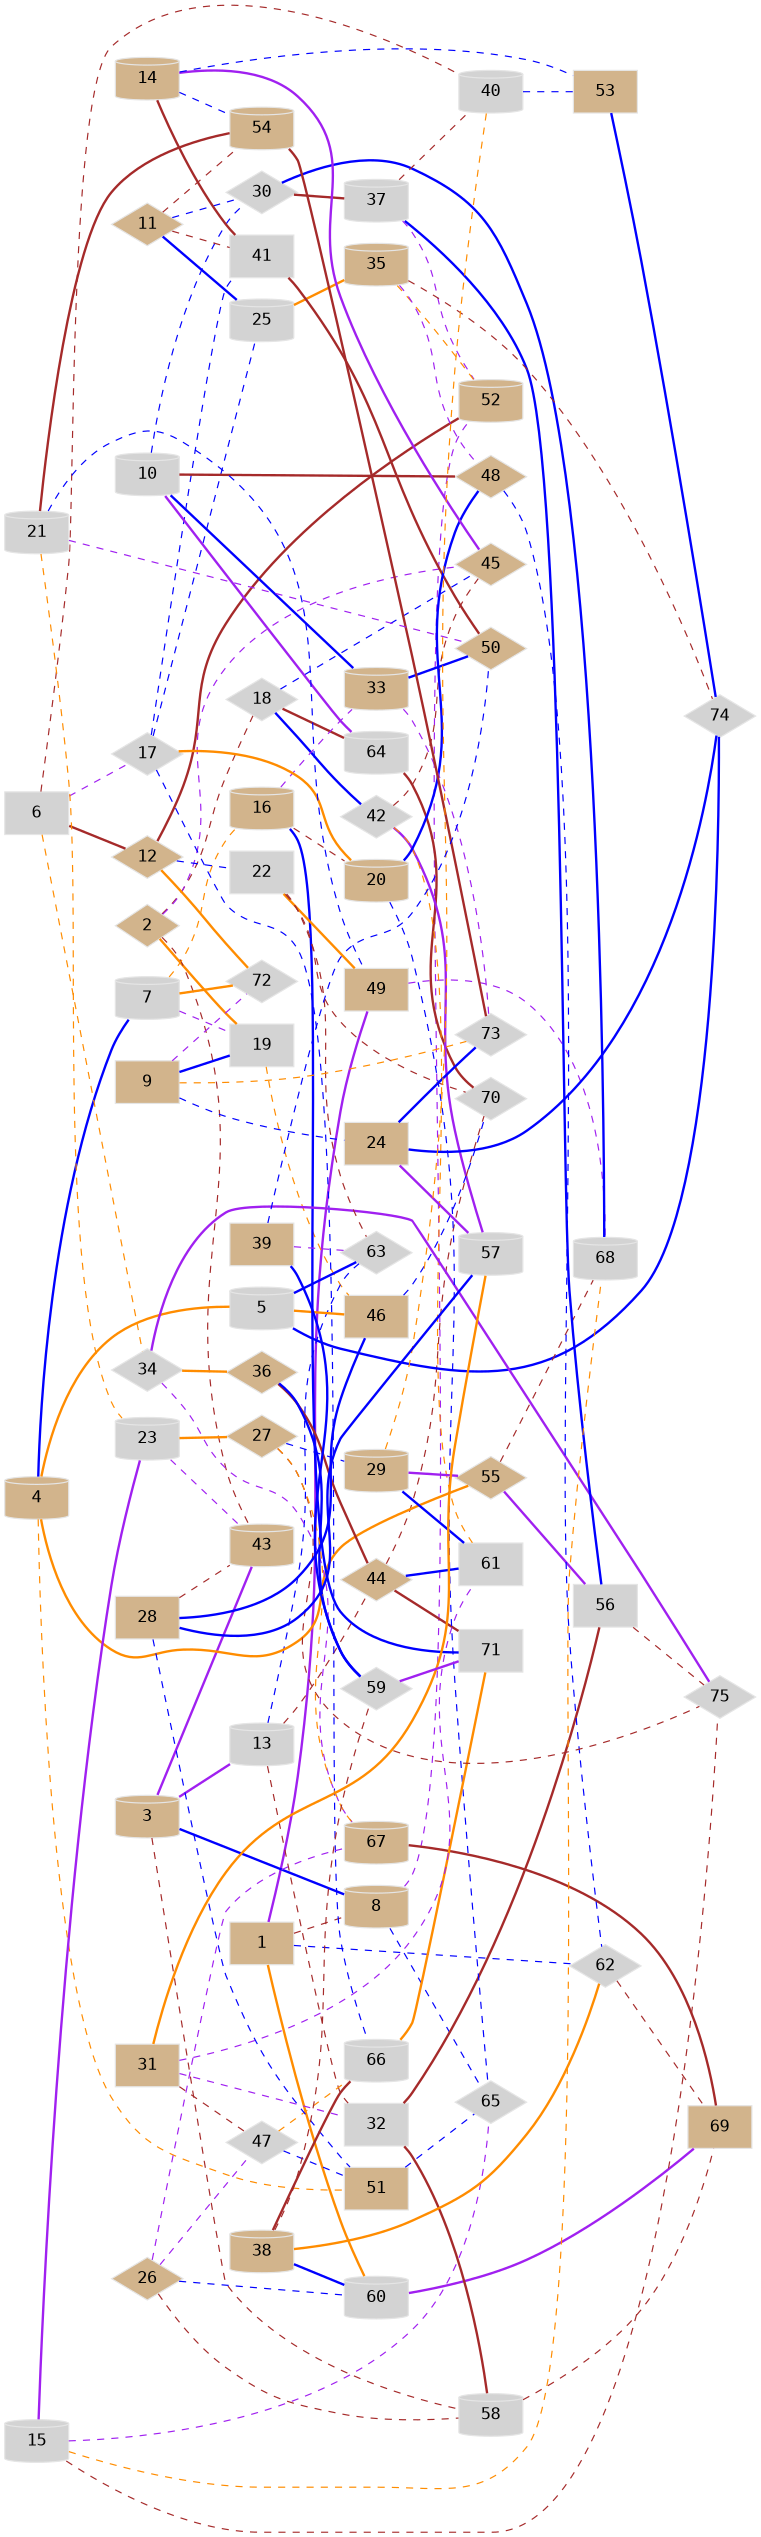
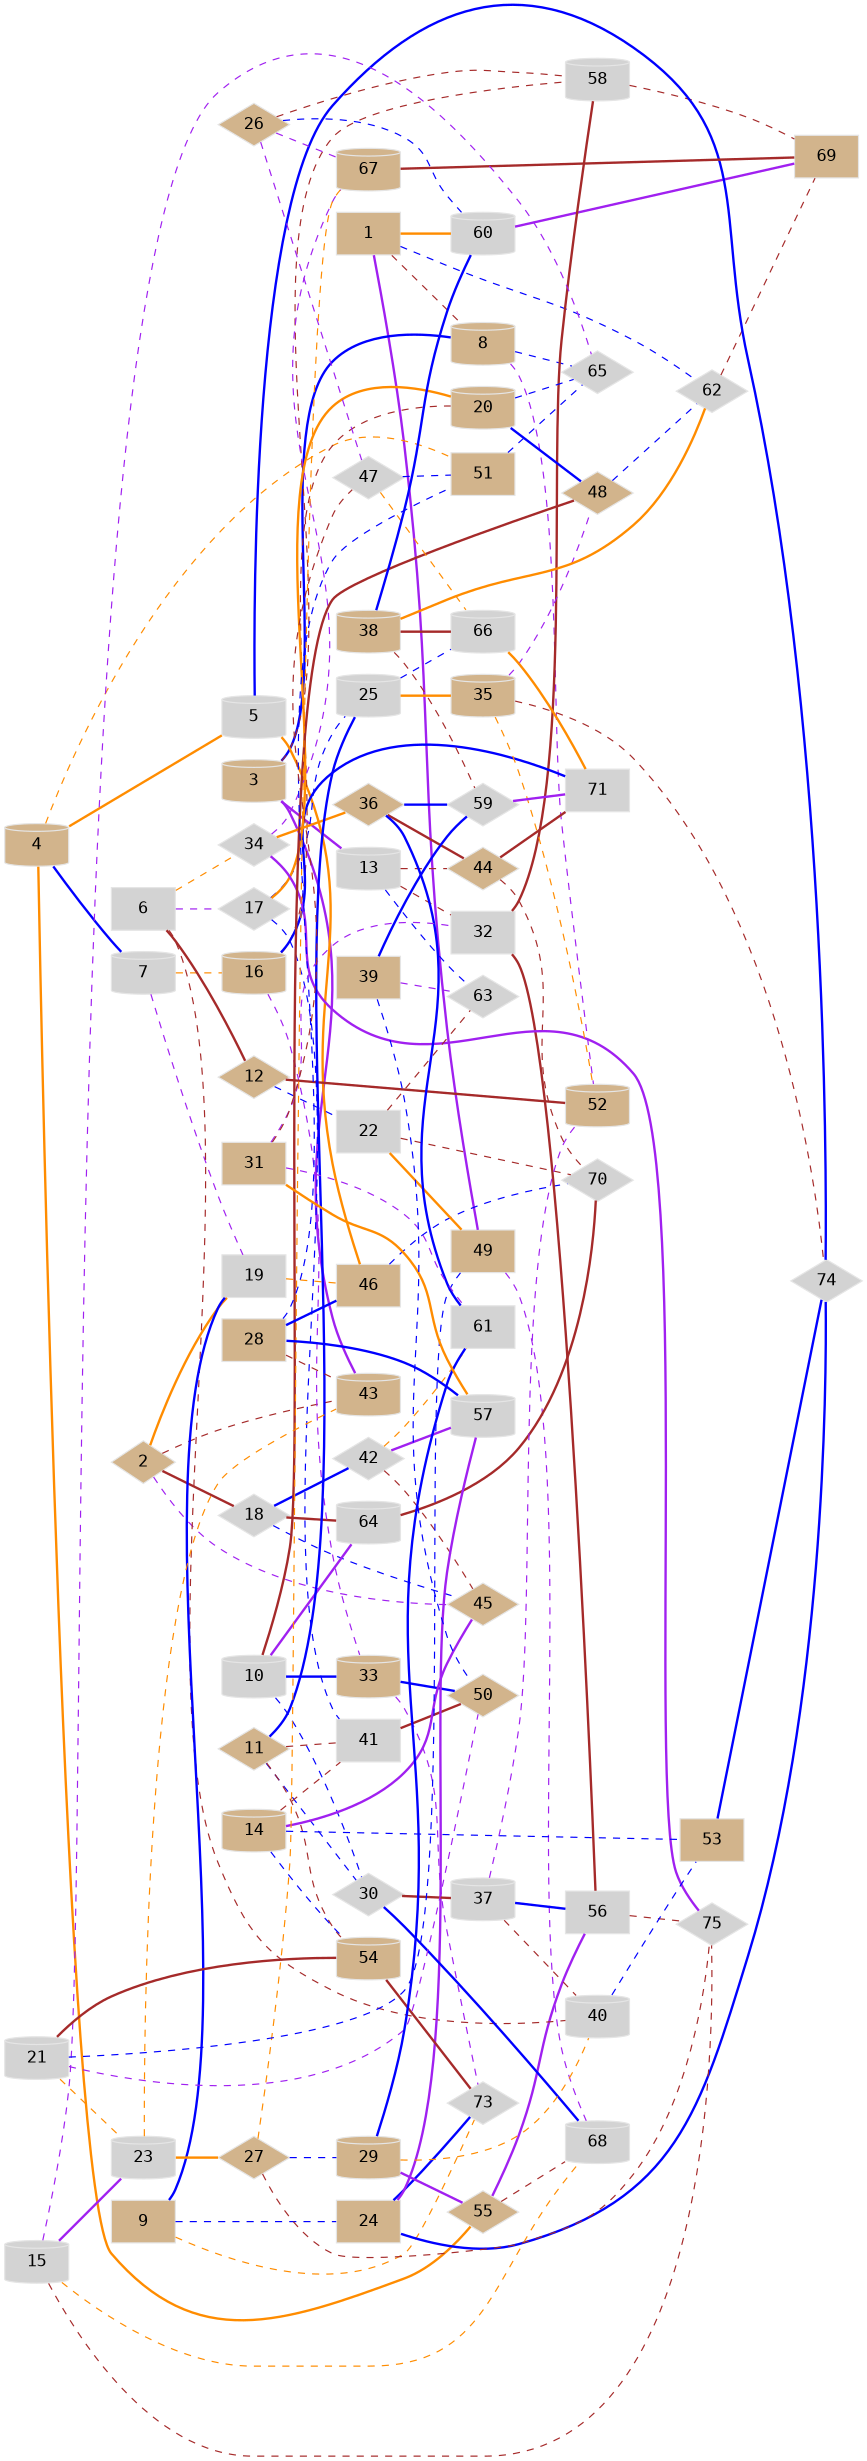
(191, 171) -> (310, 1786)
(212, 818) -> (202, 1490)
(262, 981) -> none
(341, 1270) -> none
(205, 1492) -> (161, 1736)
(432, 1572) -> (434, 1033)
(334, 1676) -> (431, 661)
